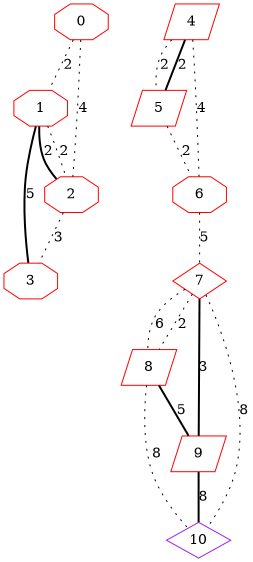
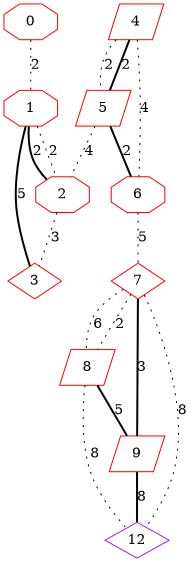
(77, 108) -> (83, 151)
(179, 151) -> (121, 151)
(31, 281) -> (35, 281)
(199, 540) -> (137, 540)
